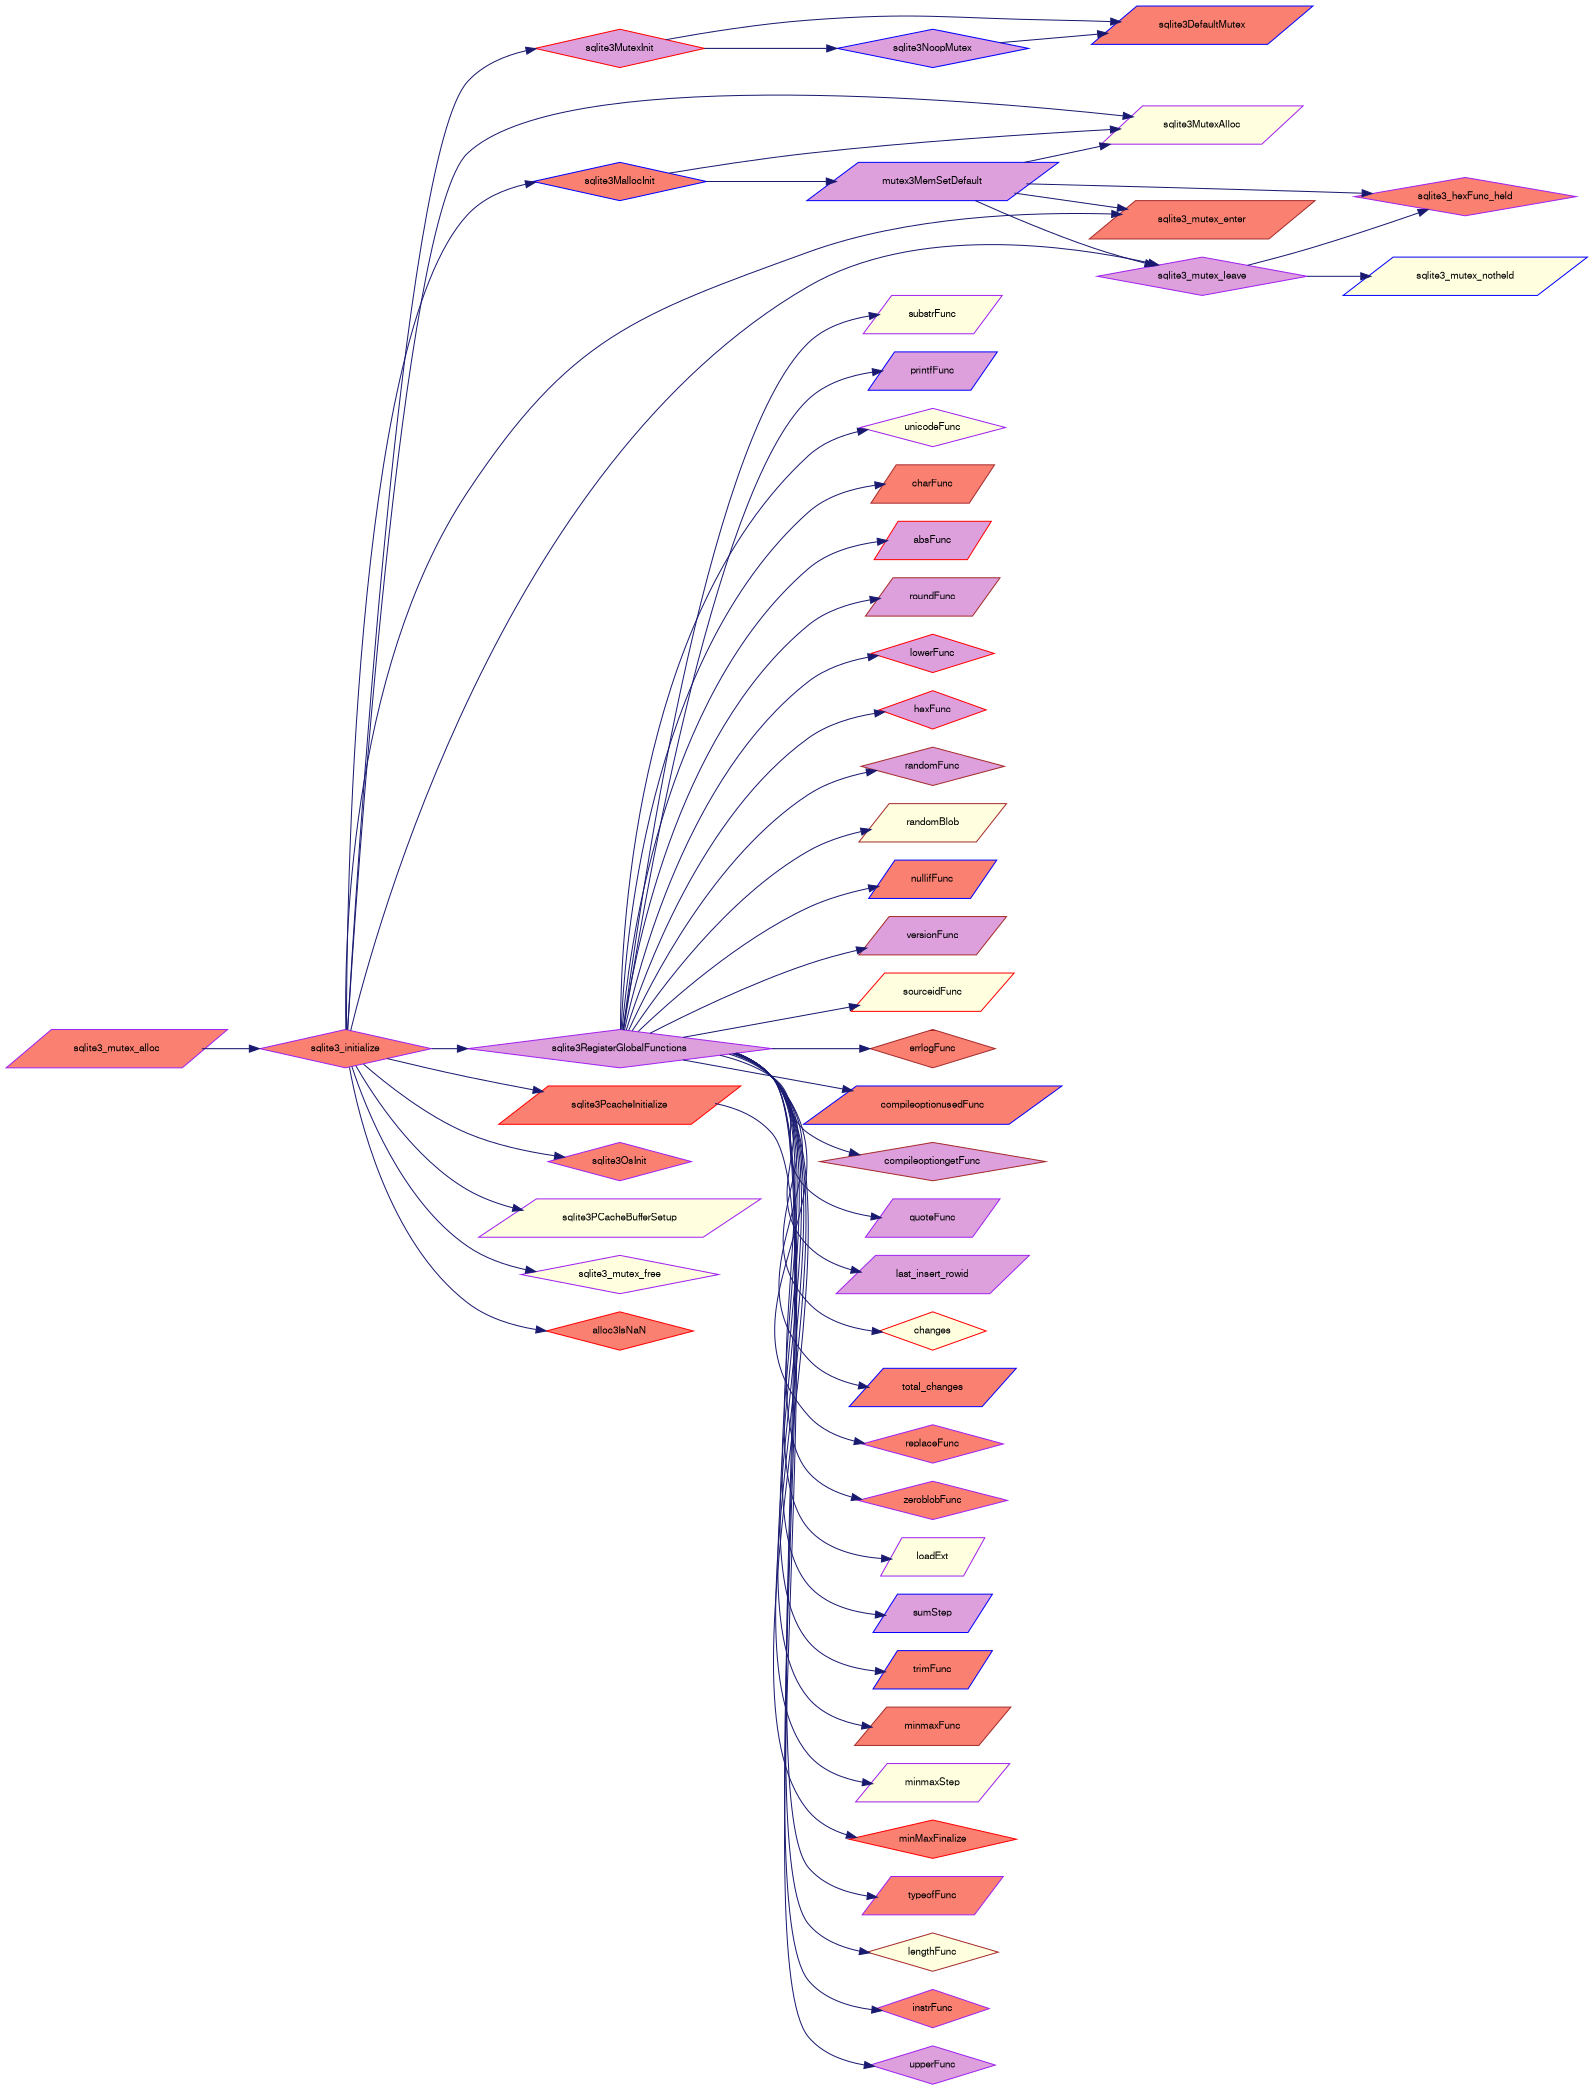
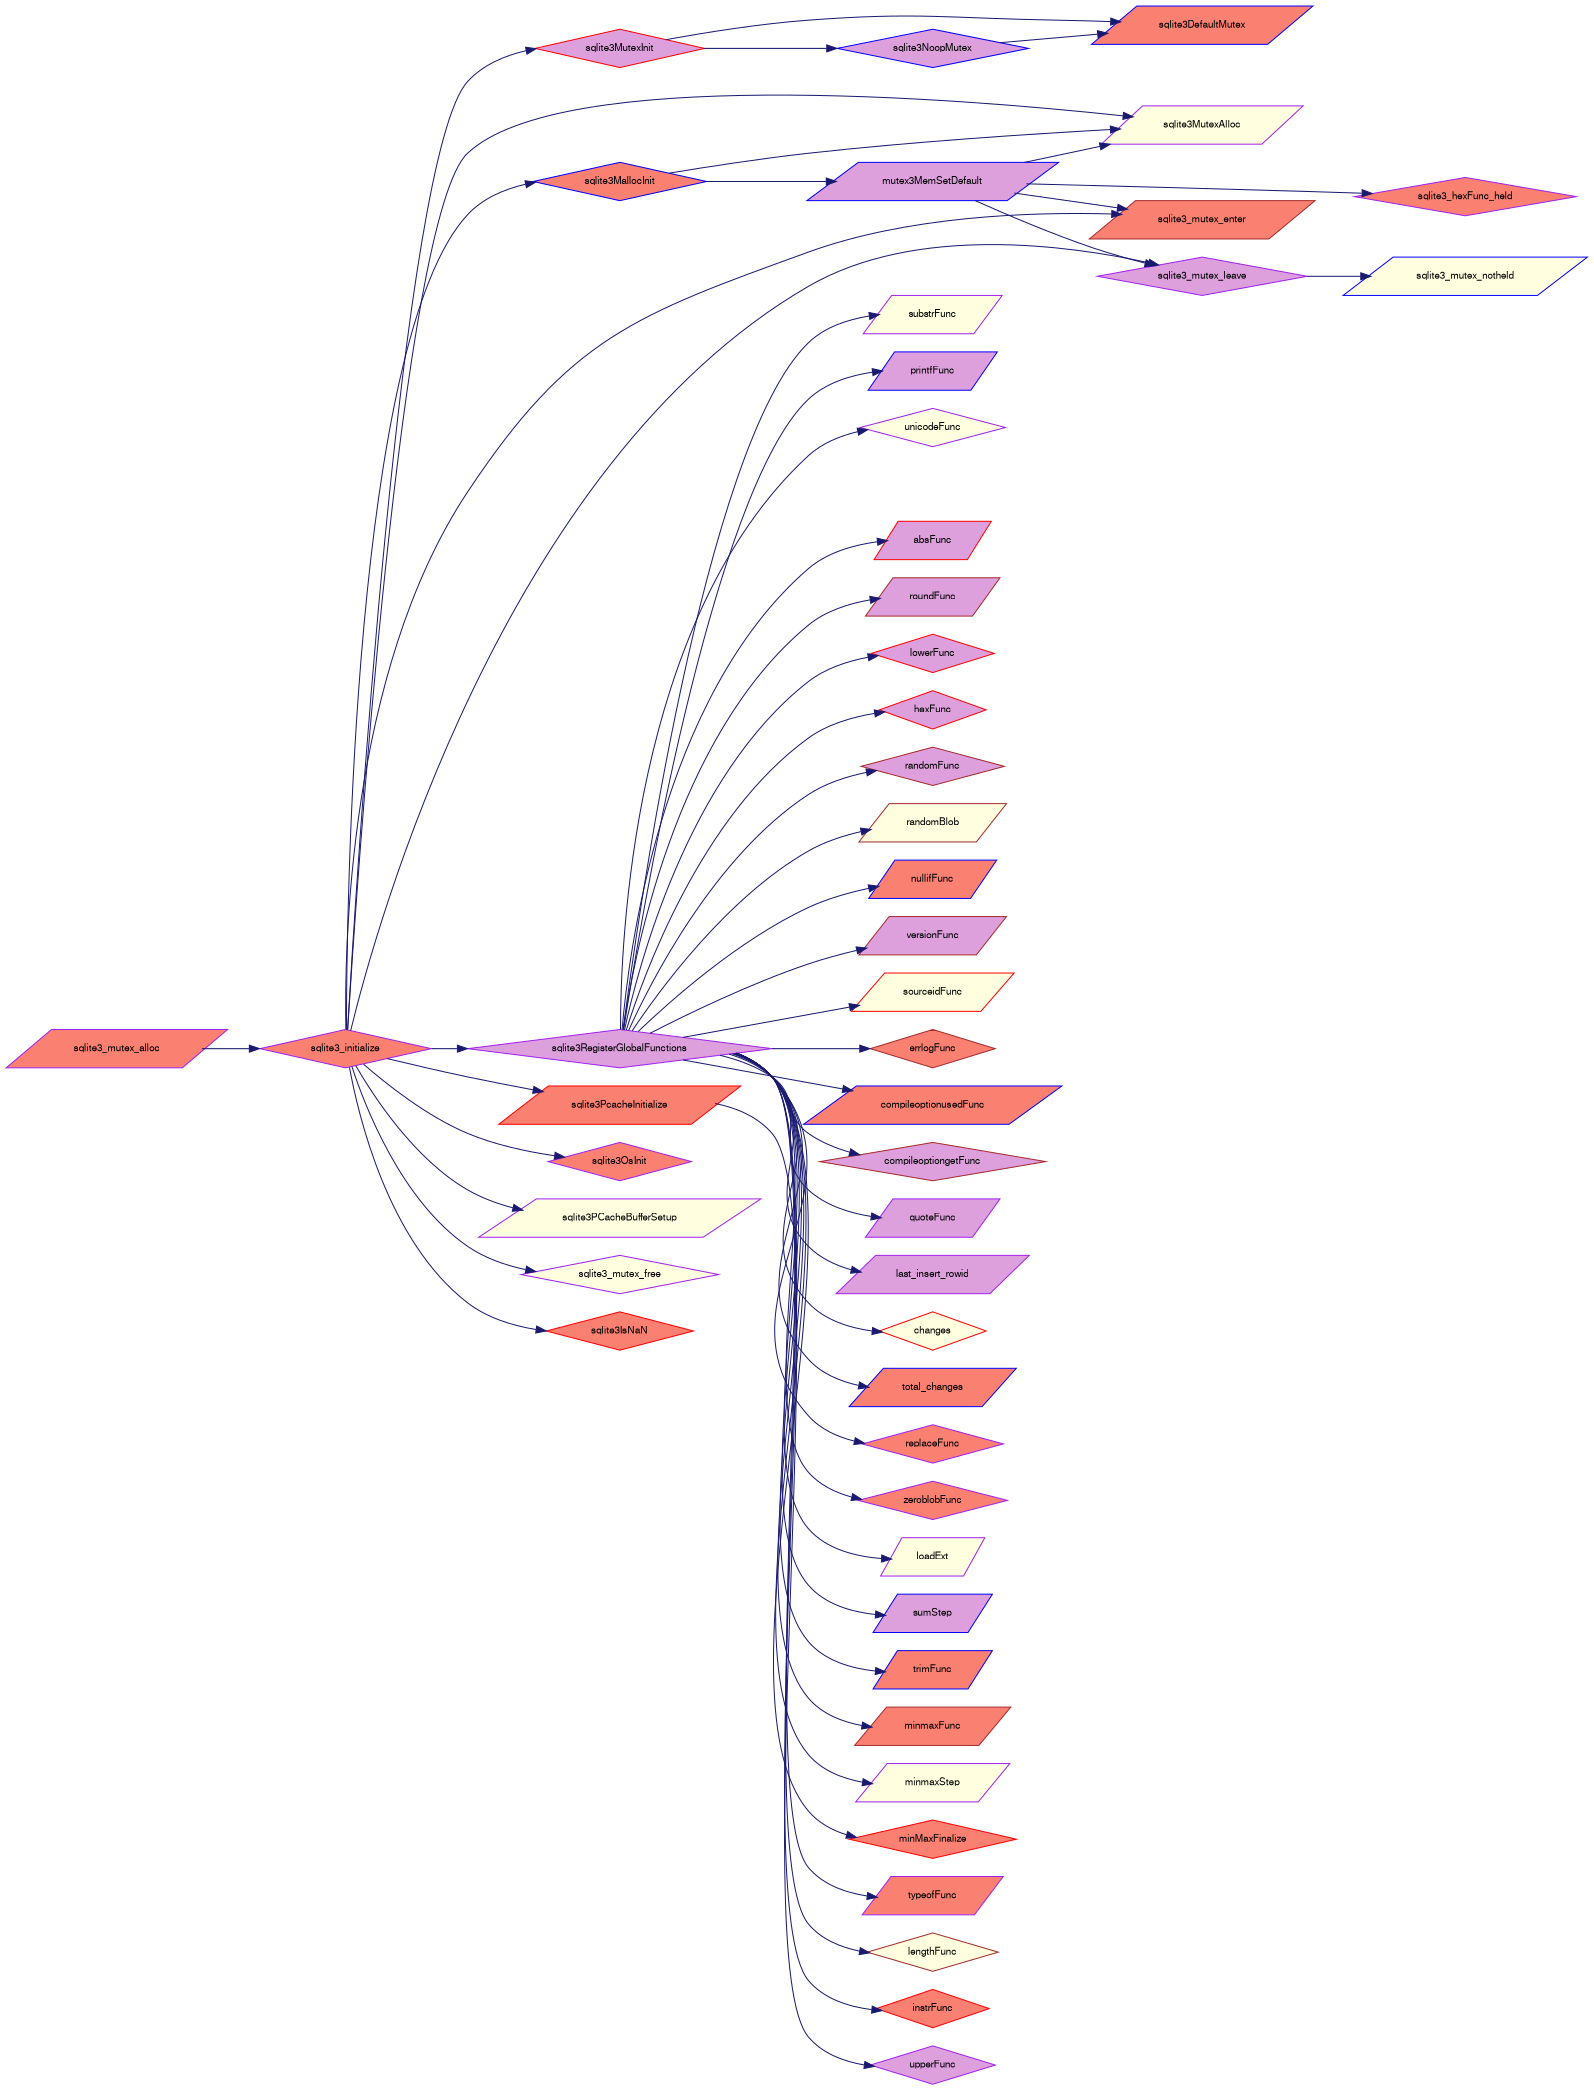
(1334, 241) -> none
(933, 484) -> none
(620, 1331) -> (620, 1331)
(933, 2009) -> (933, 2009)
